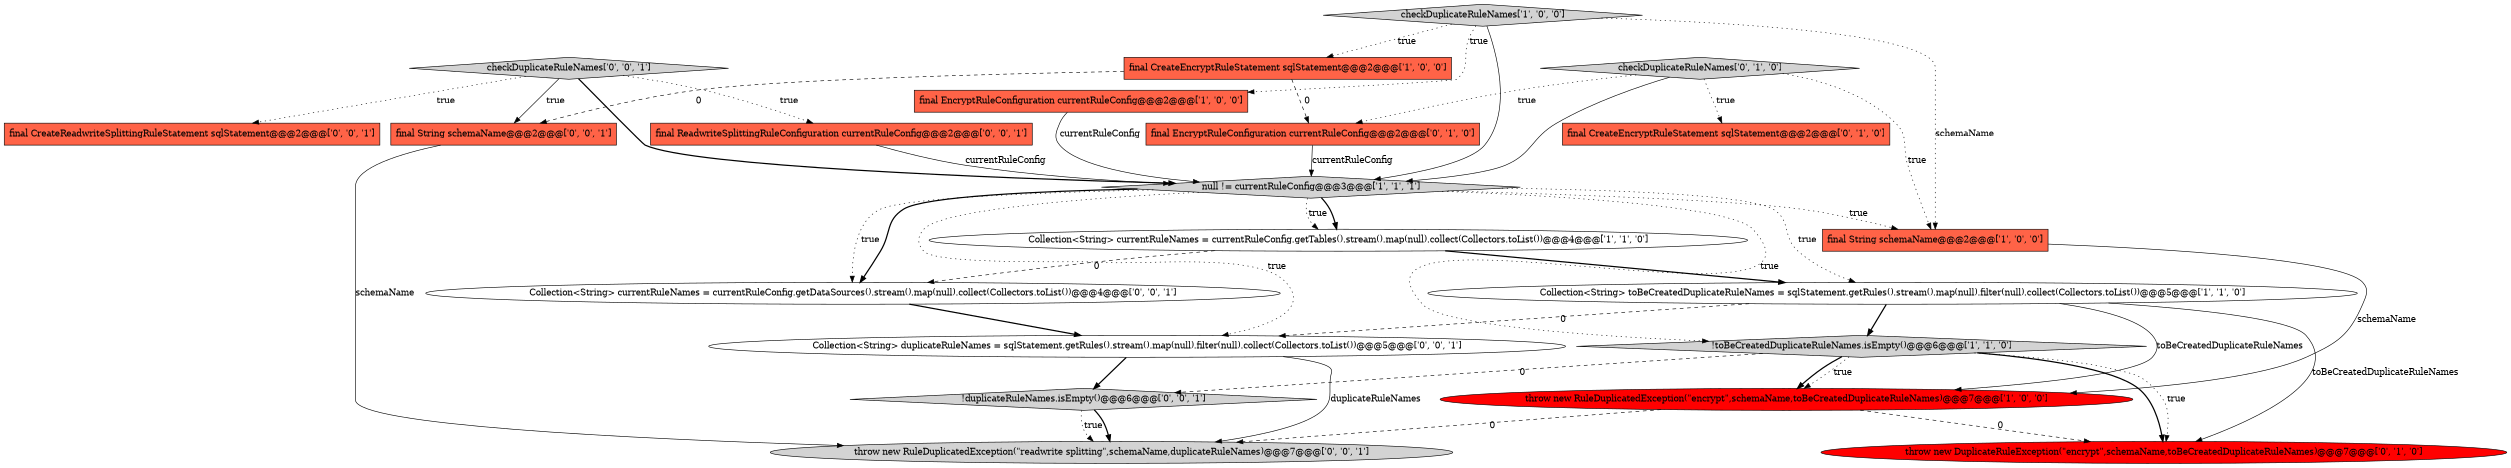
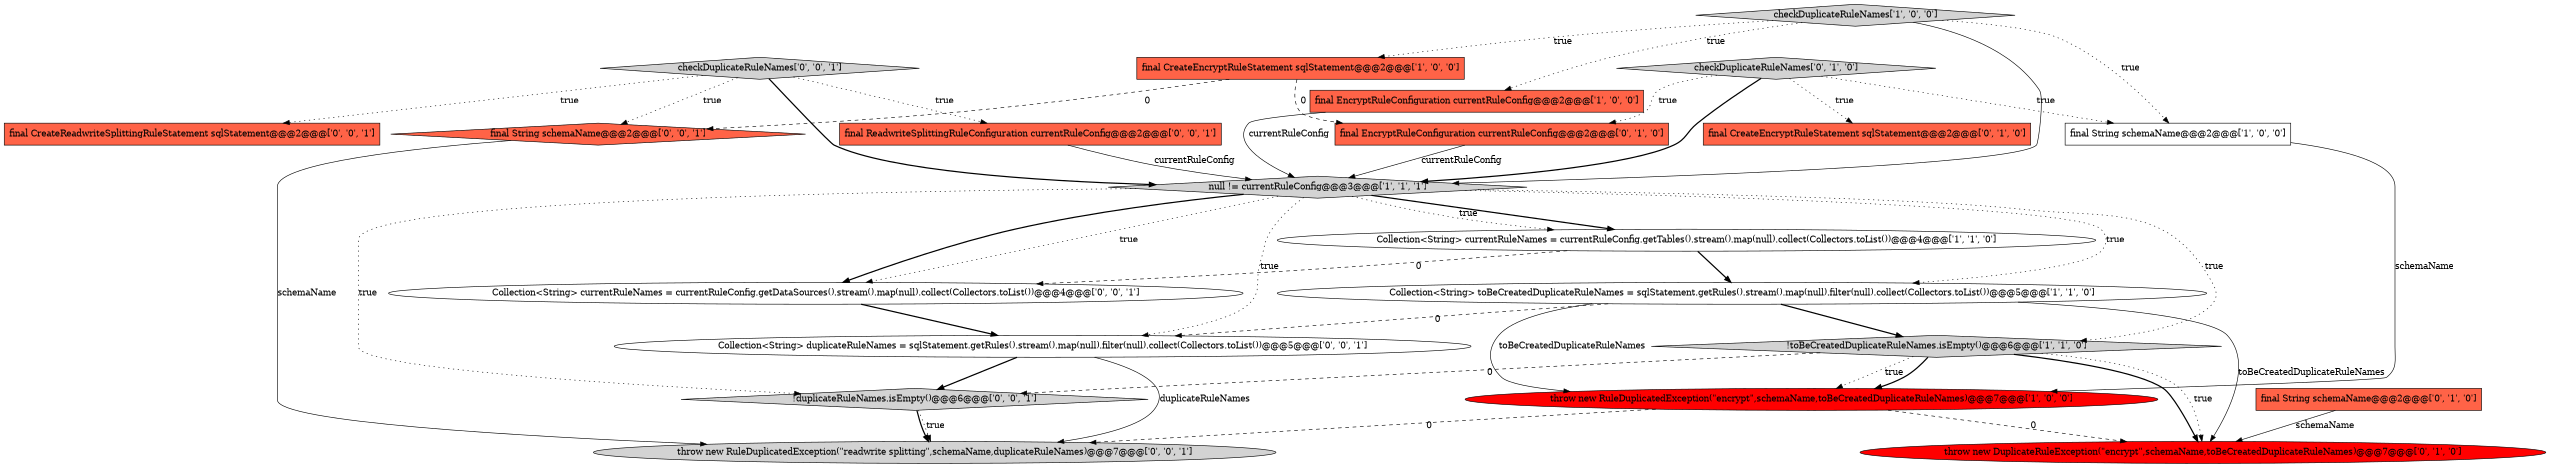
(539, 99) -> (682, 100)
(504, 134) -> (598, 134)
(1965, 134) -> (2131, 68)
(1541, 135) -> (1607, 162)
(1671, 199) -> (471, 213)
(1935, 240) -> (2178, 134)
none -> (2369, 399)
